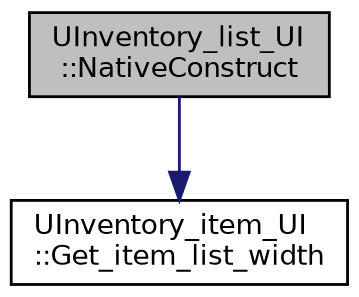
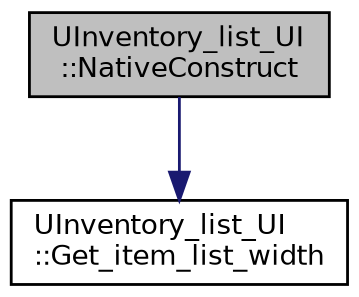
(179, 242) -> (179, 242)
